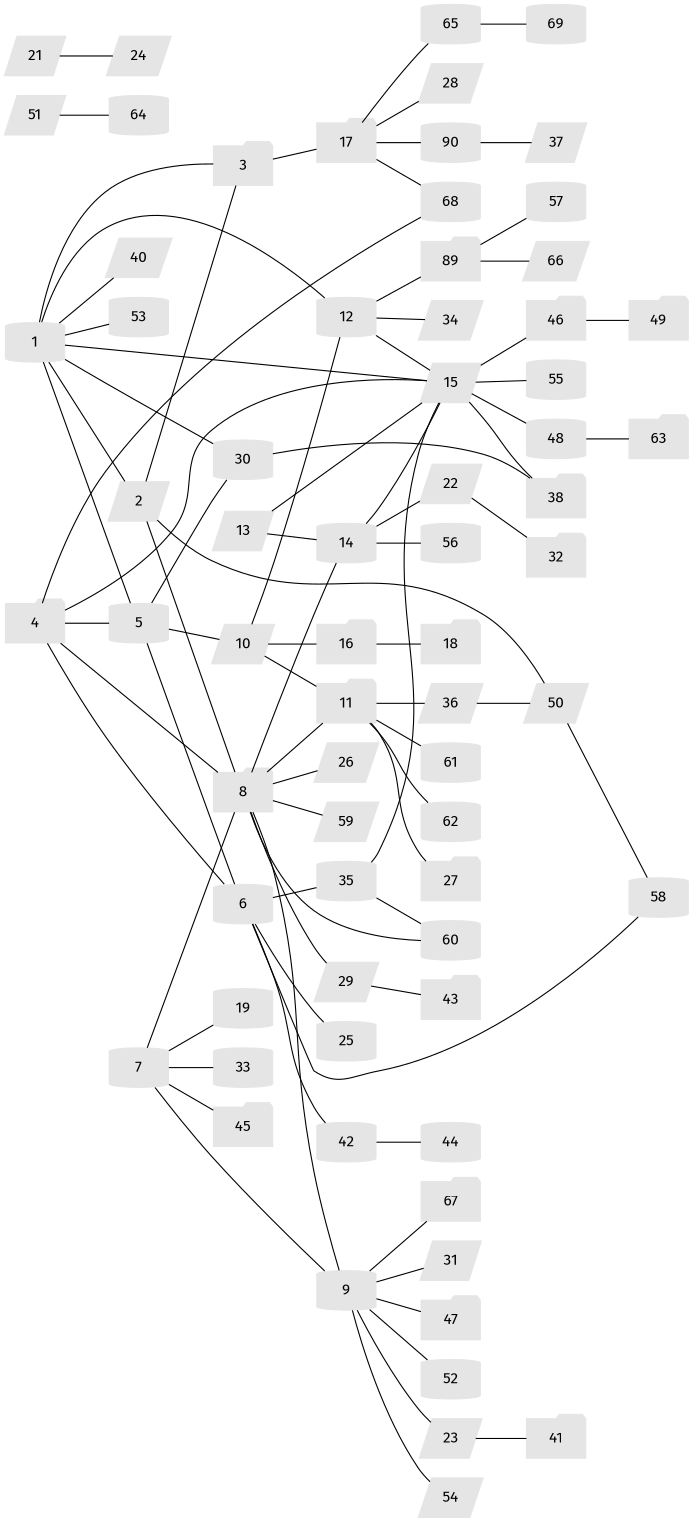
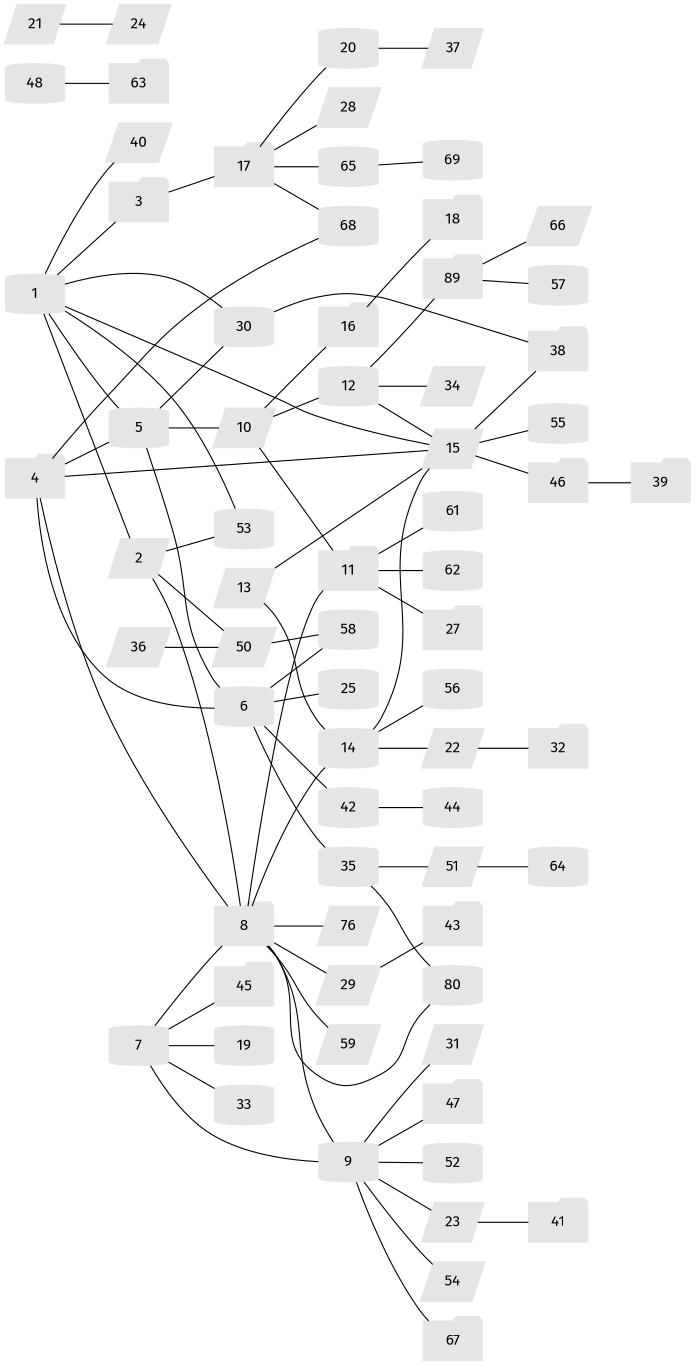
(451, 143) -> (348, 48)
(167, 216) -> none
(659, 320) -> (661, 483)
(191, 333) -> (190, 544)
(499, 408) -> none
(409, 634) -> (403, 867)
(401, 703) -> none
(346, 763) -> (348, 926)
(451, 940) -> (453, 985)
